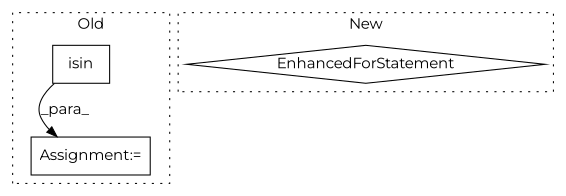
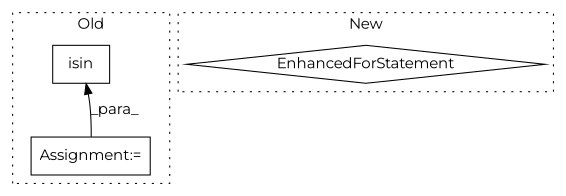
(40, 105) -> (91, 115)
